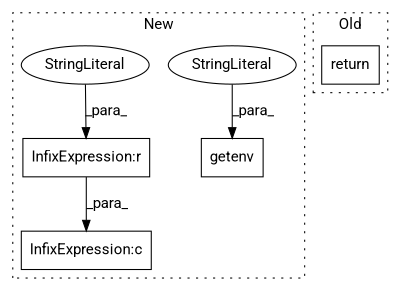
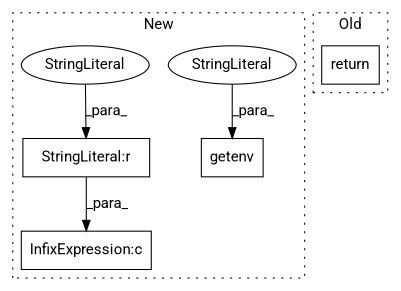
(86, 158) -> (86, 158)
